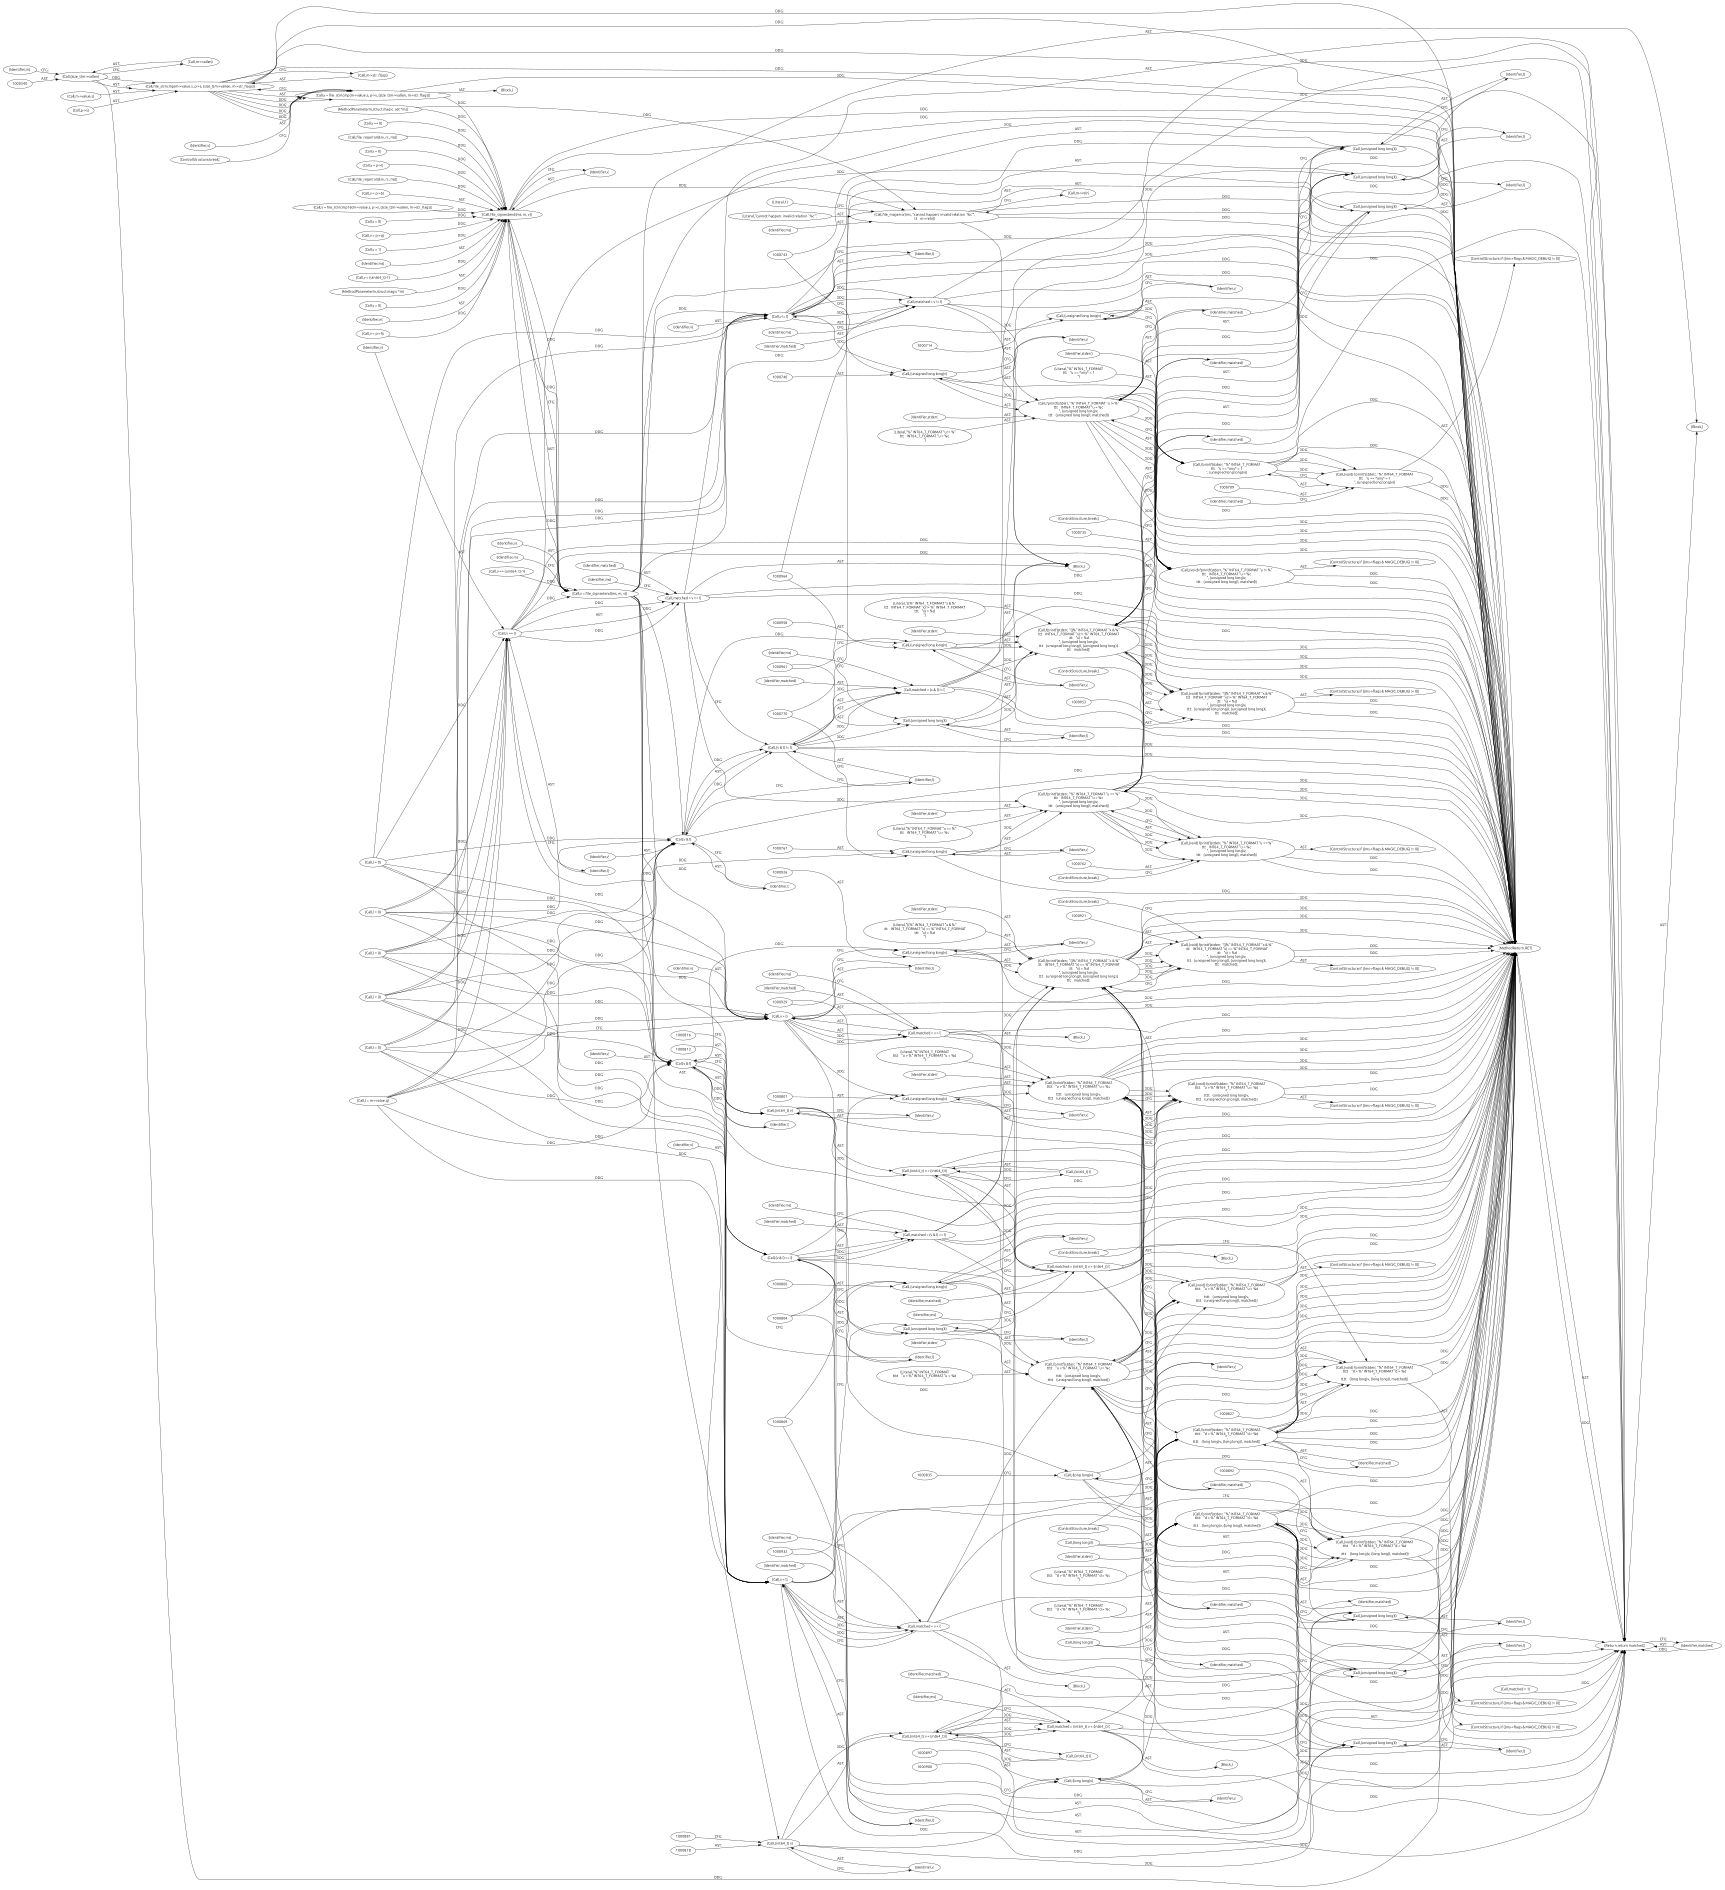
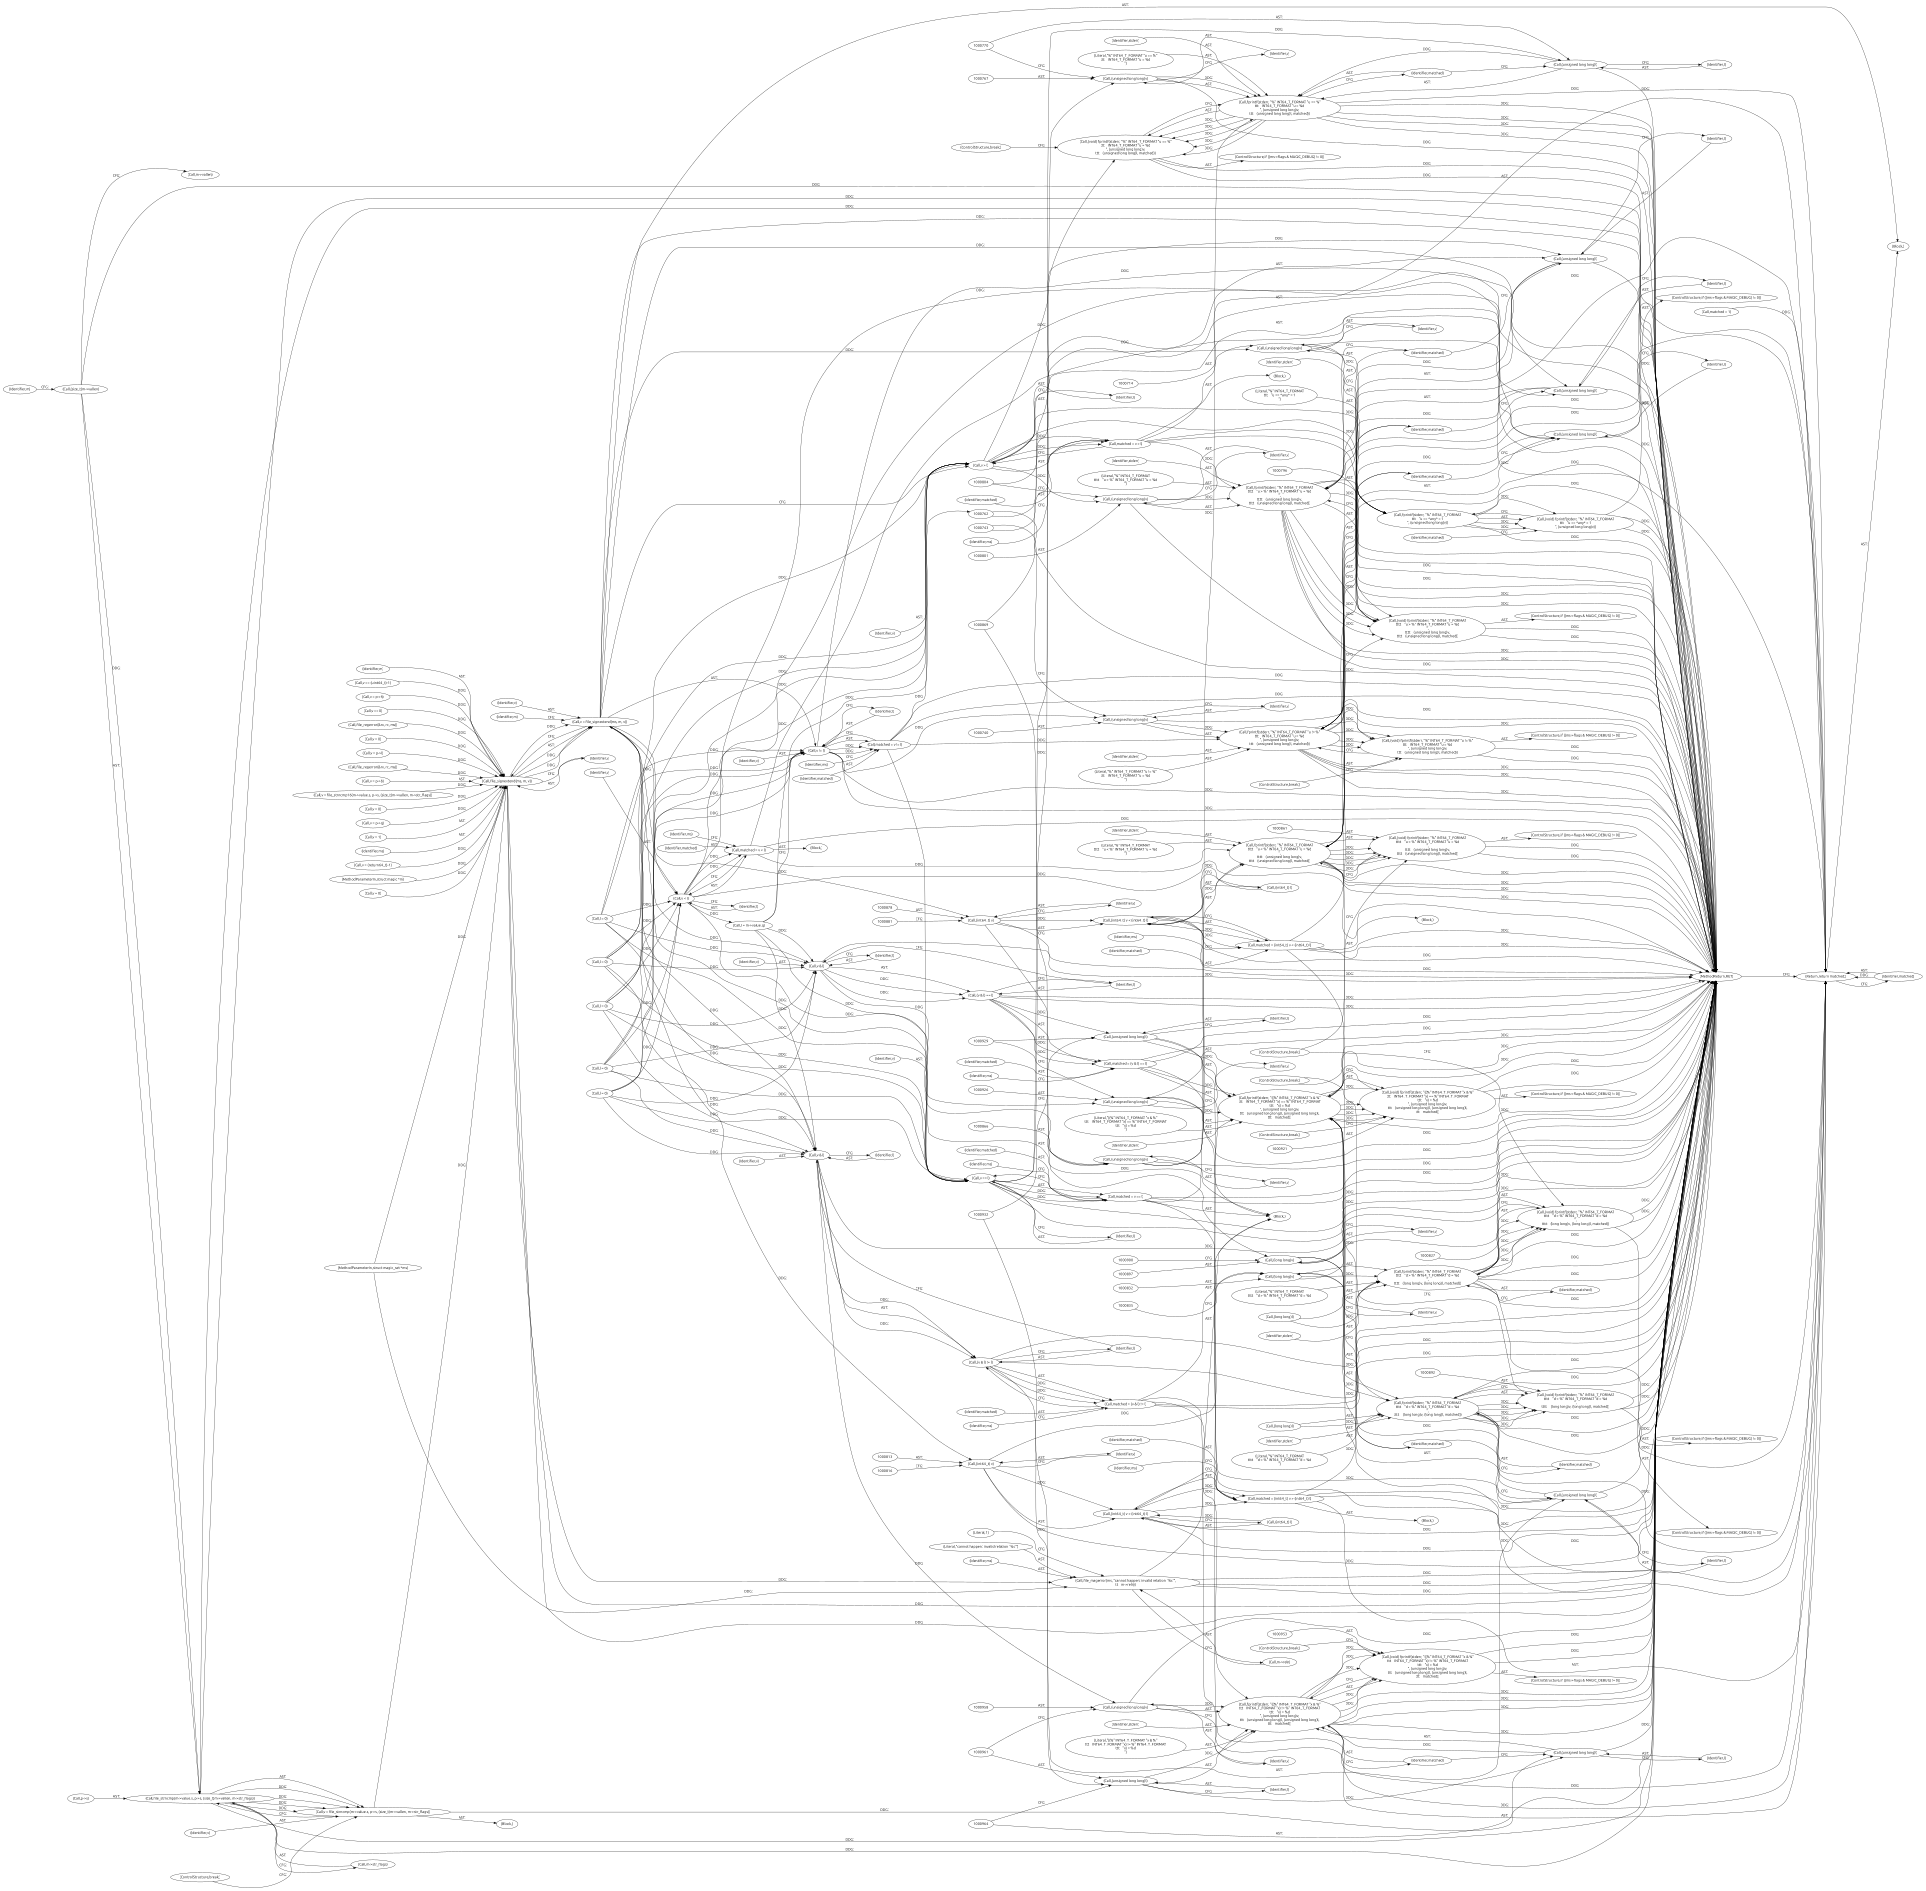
(138, 64) -> none
(1149, 69) -> (1505, 1805)
(20, 84) -> none
(1304, 95) -> (1505, 1816)
(81, 96) -> none
(463, 236) -> (463, 821)
(463, 276) -> (463, 863)
(373, 278) -> (373, 865)
(683, 309) -> (715, 678)
(841, 313) -> (850, 733)
none -> (1280, 471)
(1227, 488) -> none
(600, 518) -> (783, 853)
(1613, 531) -> (926, 617)
(1079, 533) -> none
(547, 583) -> (469, 705)
(706, 686) -> (1046, 1181)
(841, 700) -> (1042, 1398)
none -> (1280, 829)
(683, 869) -> (783, 502)
(841, 1021) -> (1042, 453)
(600, 1028) -> (850, 697)
(683, 1073) -> (648, 769)
(717, 1226) -> (707, 915)
none -> (1126, 1288)
(1562, 1300) -> (1431, 674)
(1586, 1378) -> (1787, 975)
(1008, 1715) -> (1209, 916)
(1304, 1751) -> (1505, 176)
(1269, 1844) -> none
